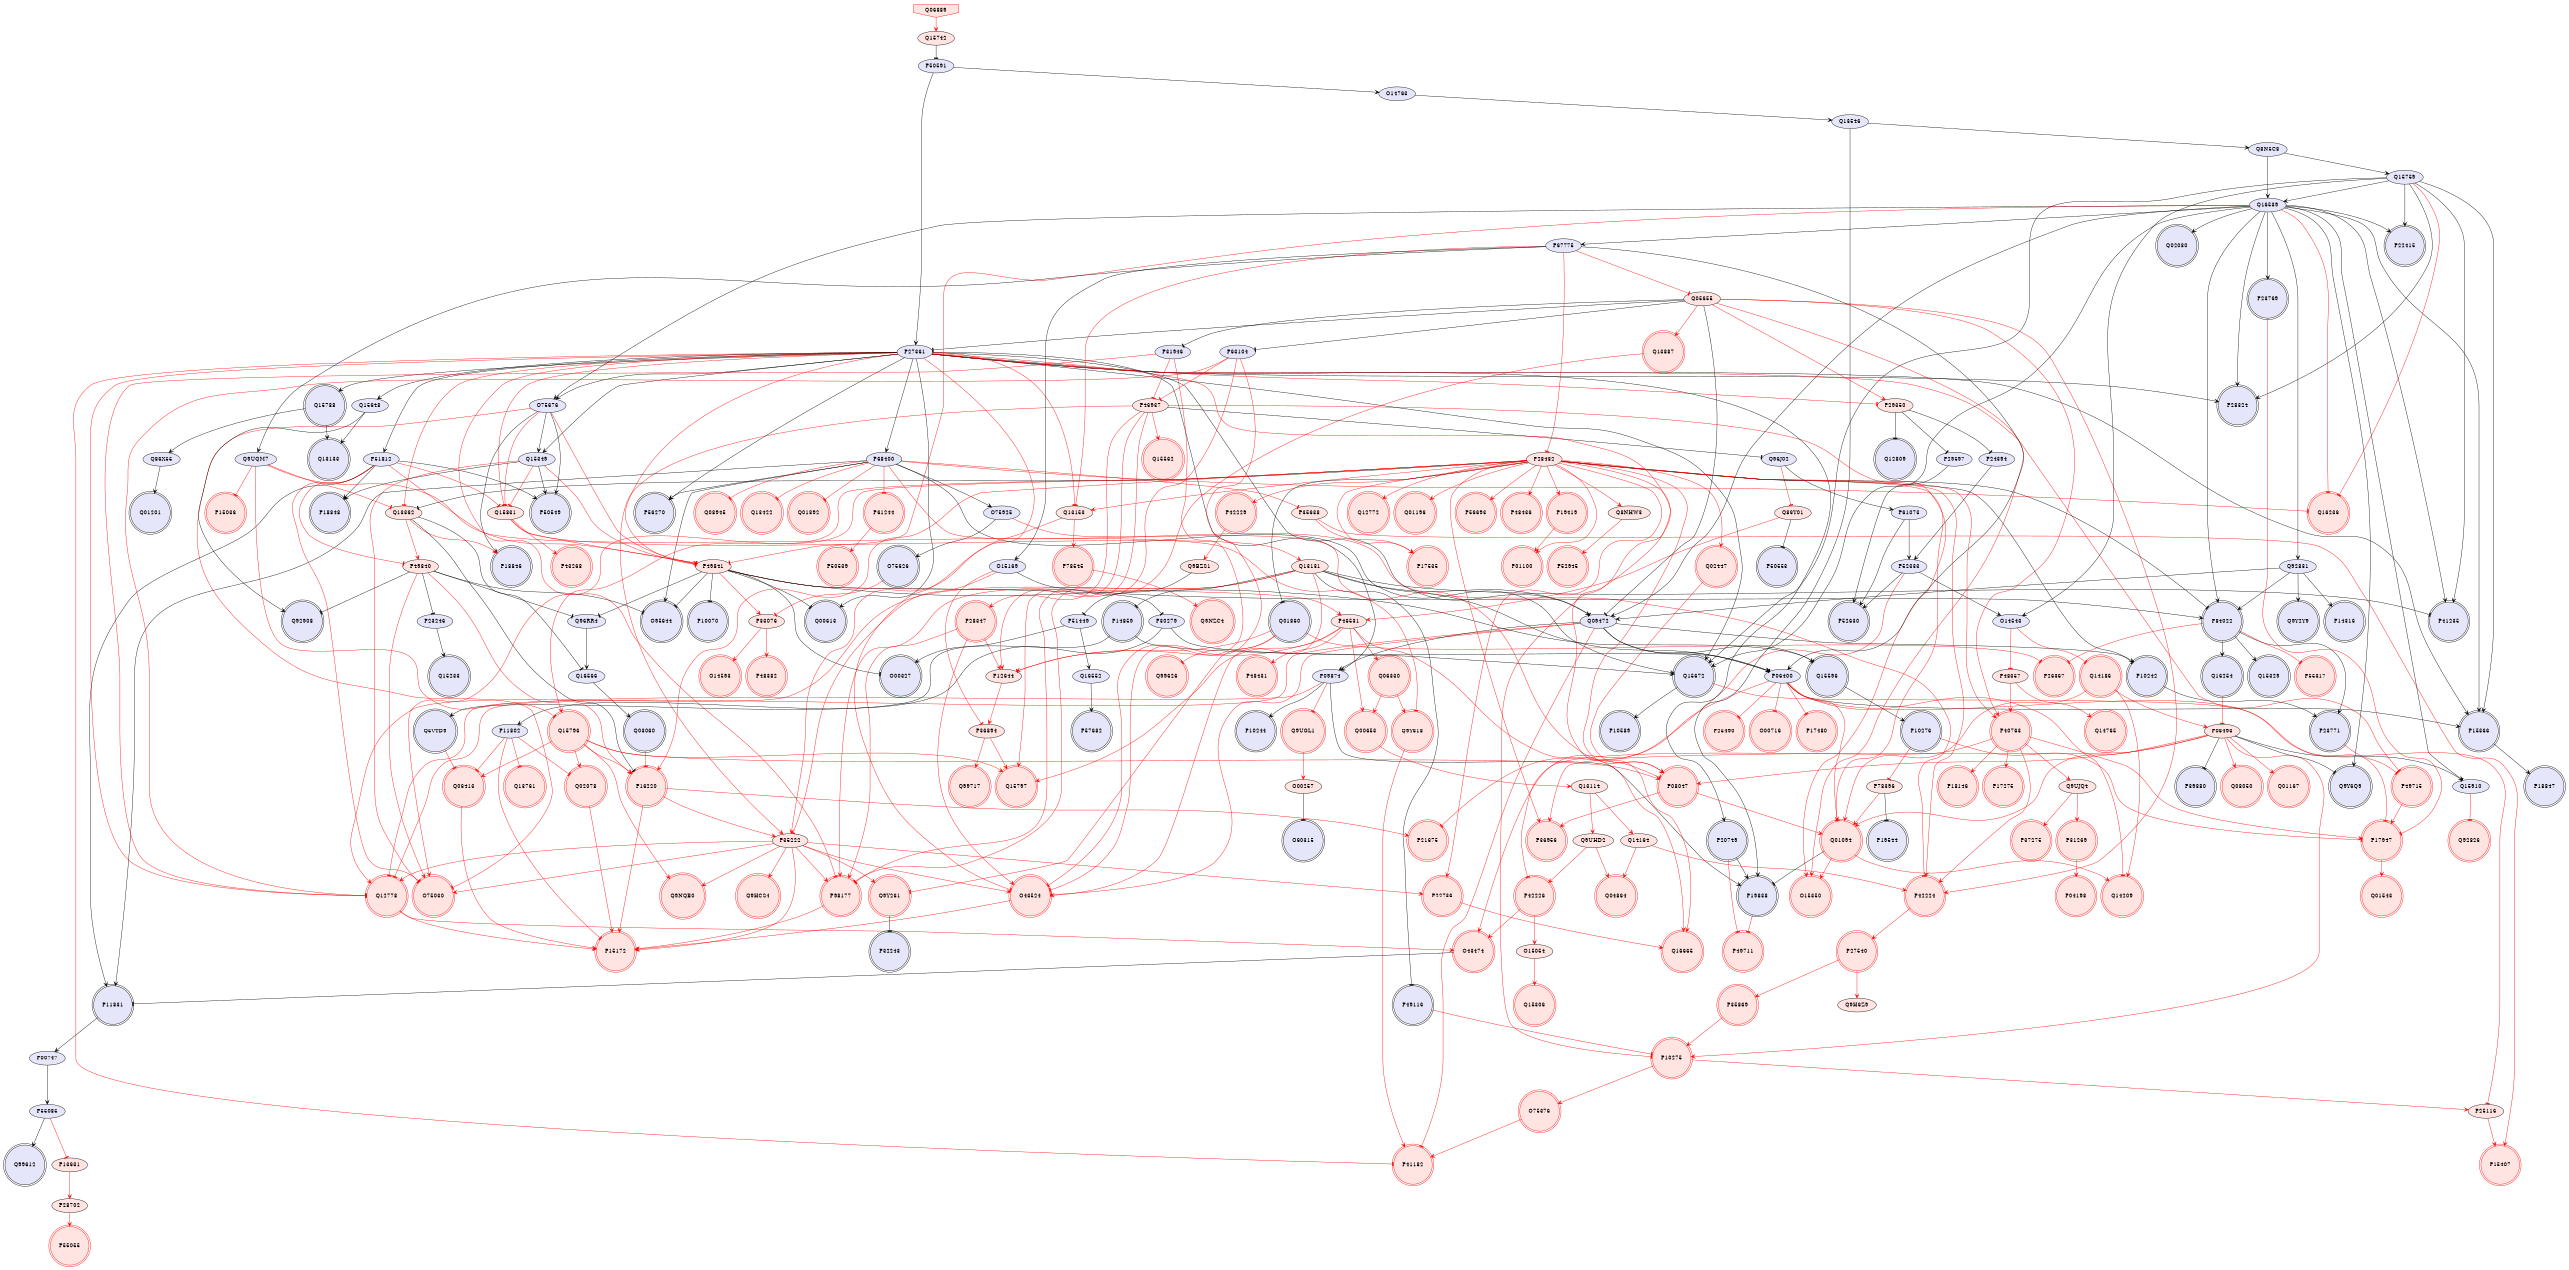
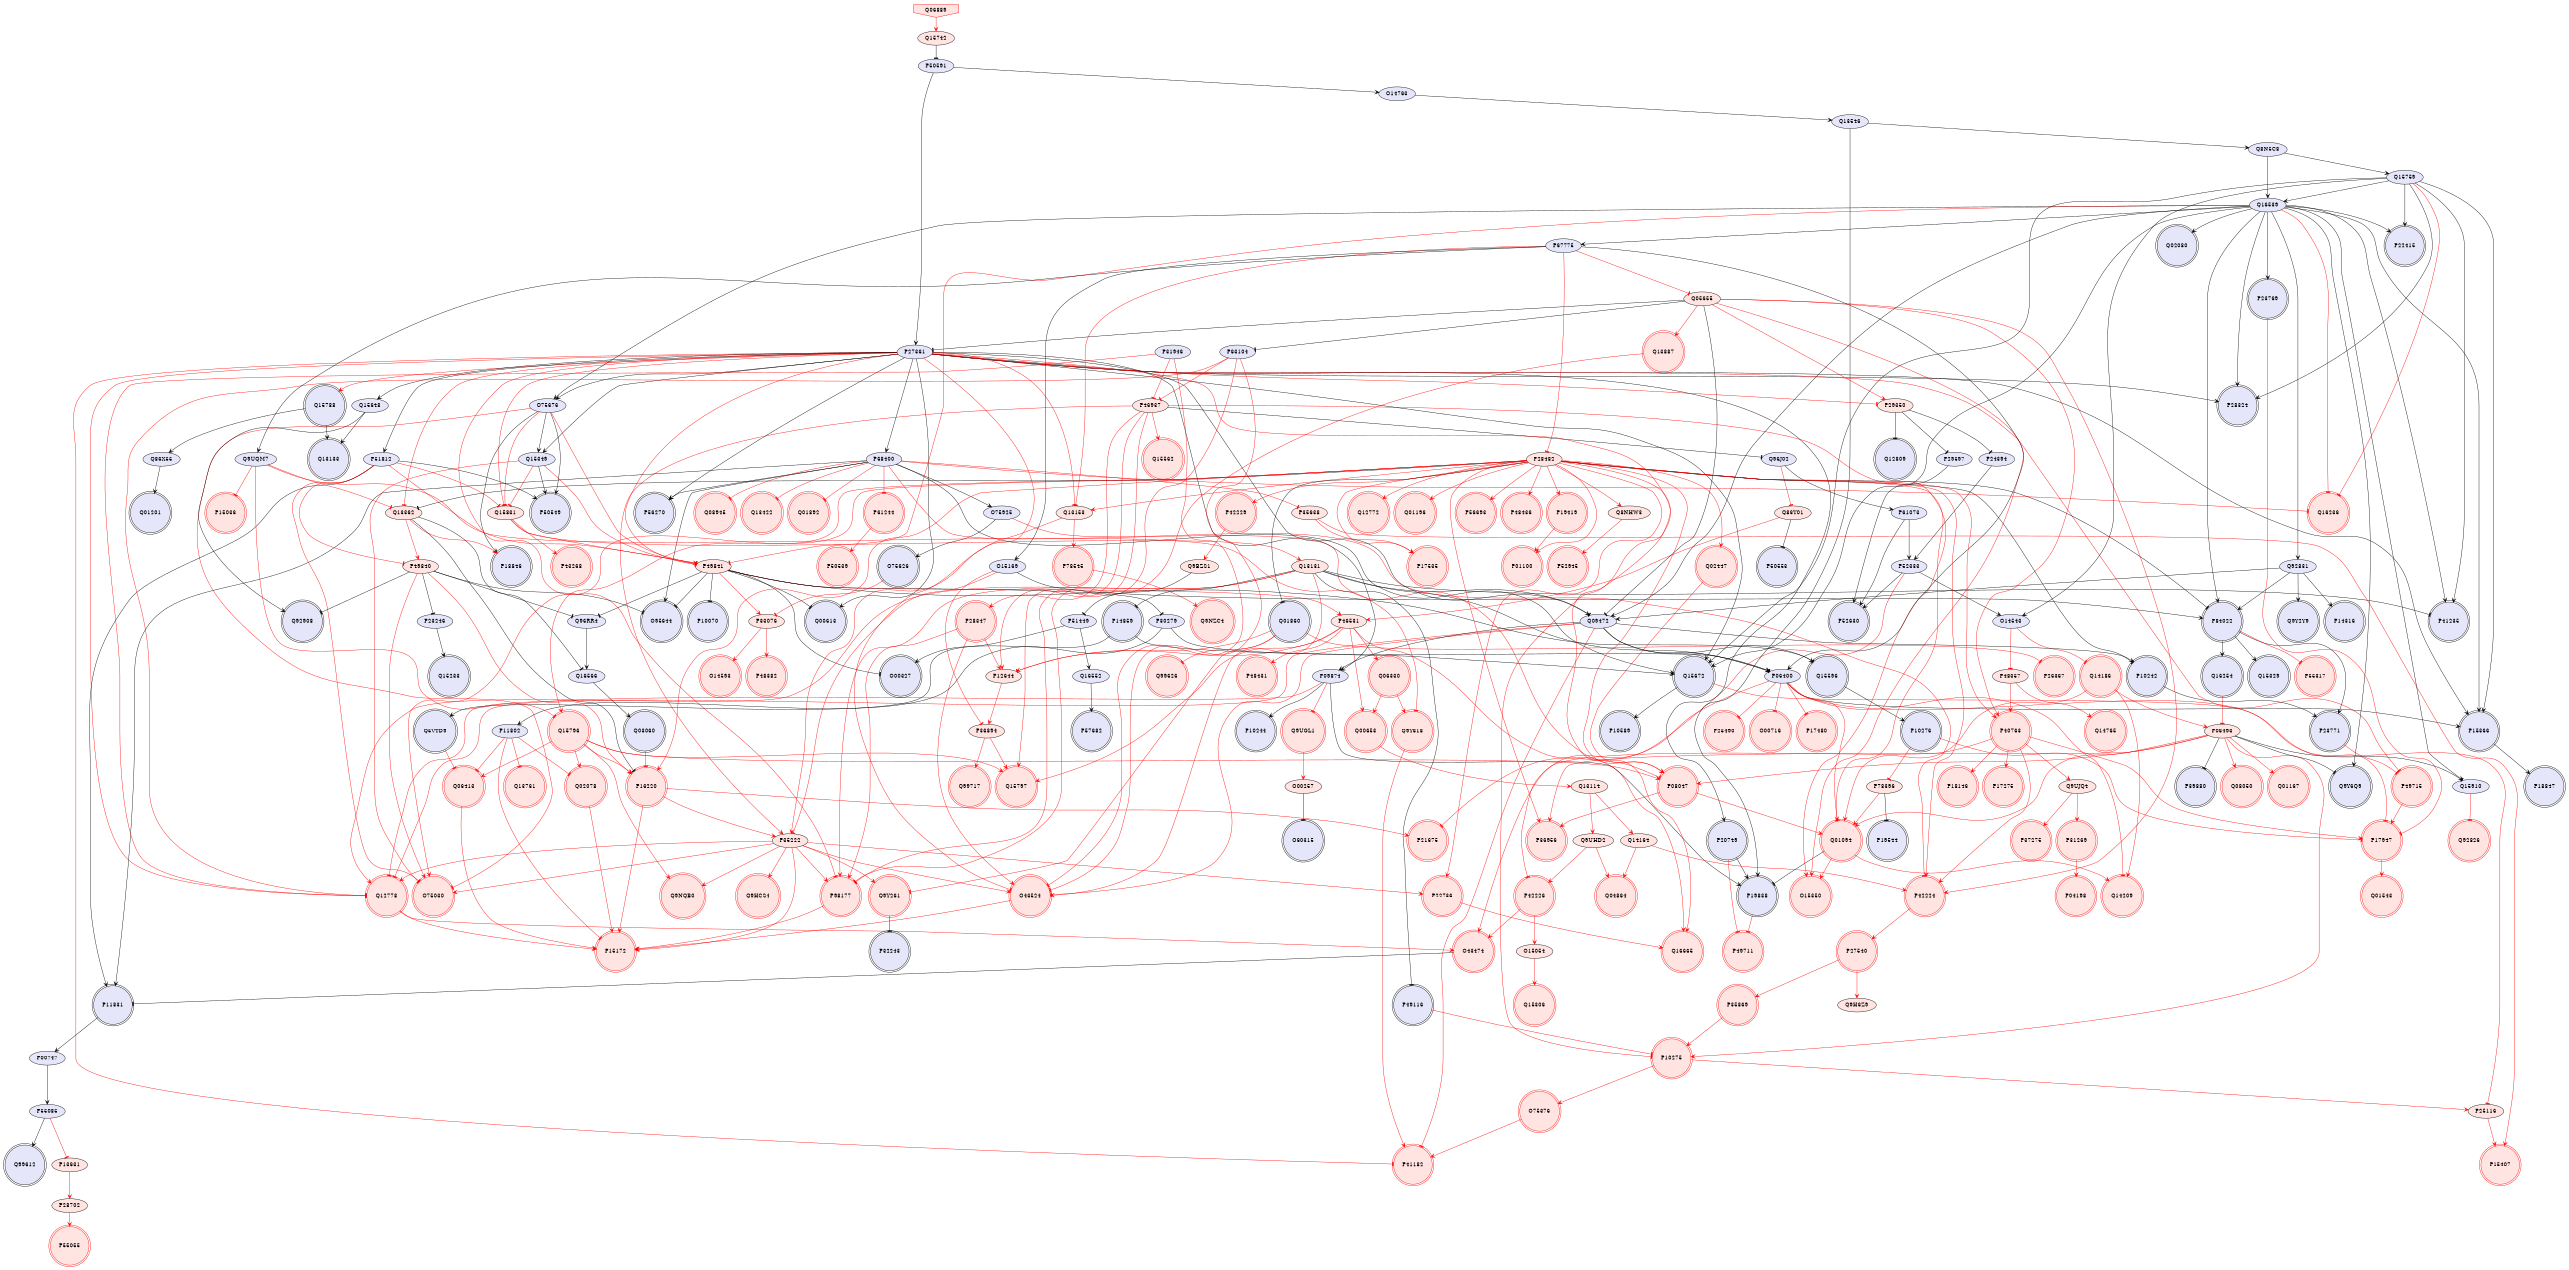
(1432, 309) -> none
(619, 362) -> (619, 362)
(330, 513) -> none
(2134, 636) -> none
